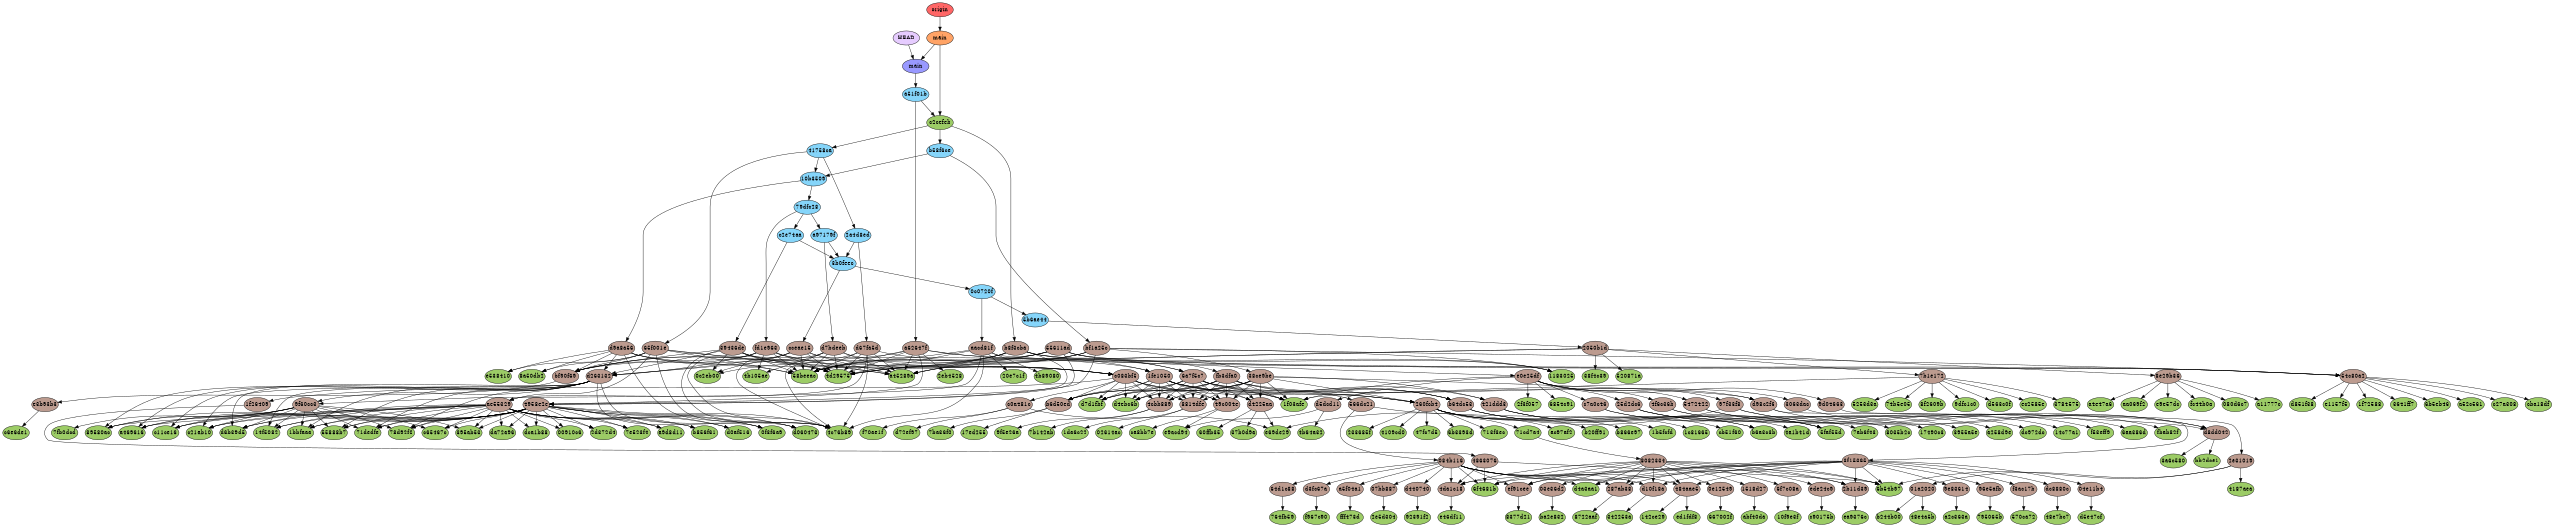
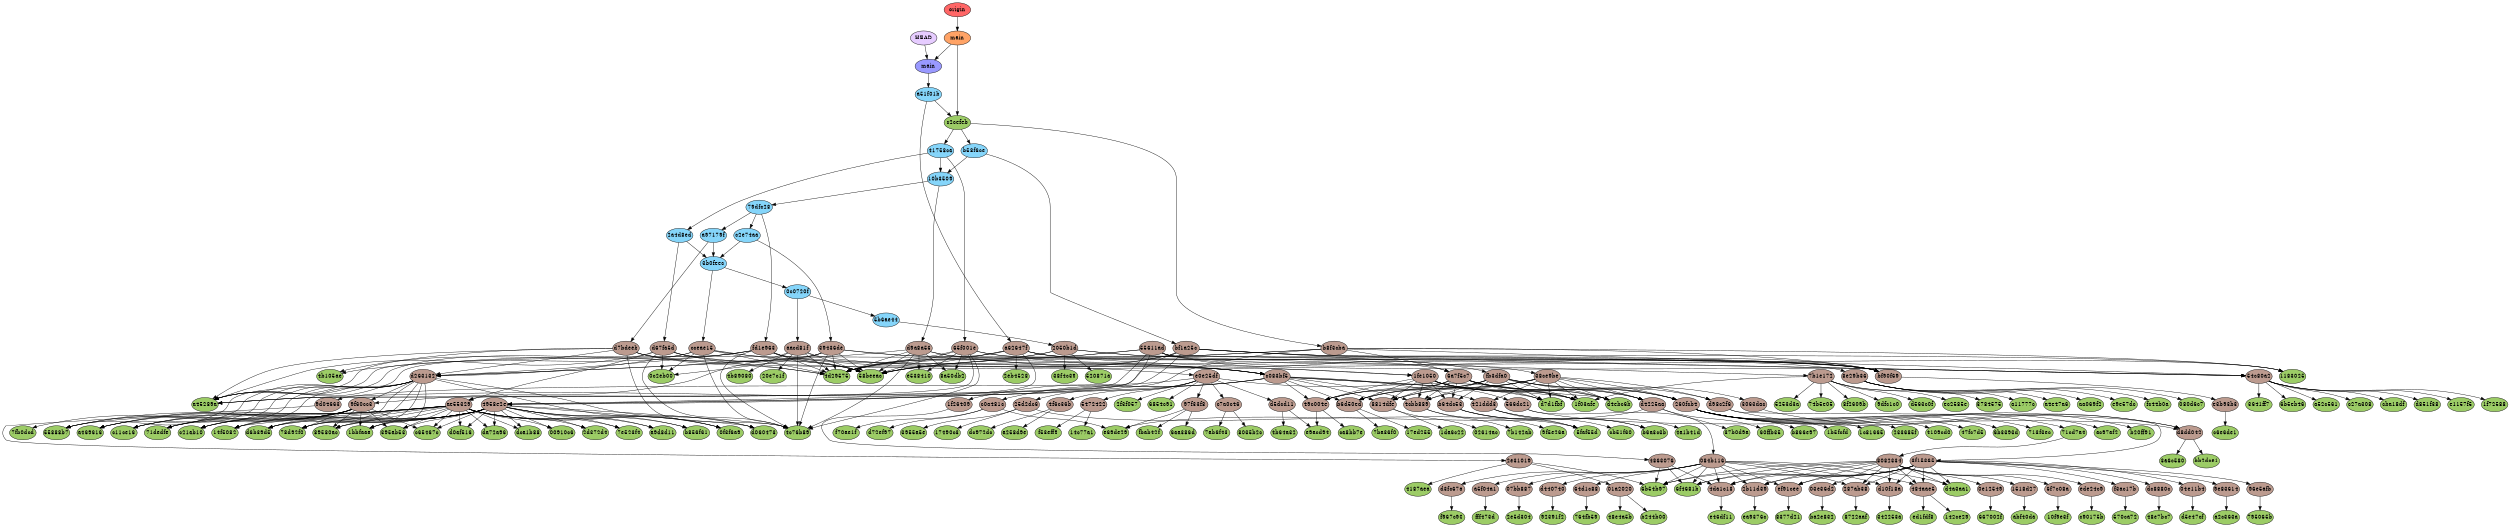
none -> (1537, 358)
(962, 363) -> (665, 393)
(2168, 433) -> (1149, 433)
